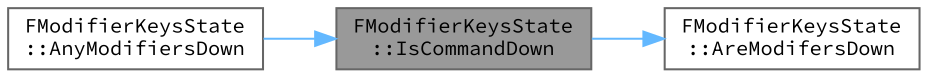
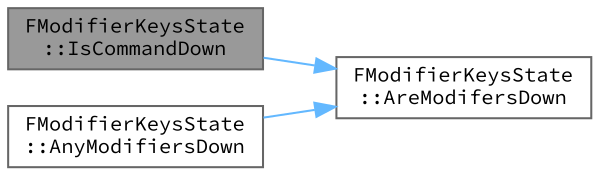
(289, 39) -> (289, 114)
